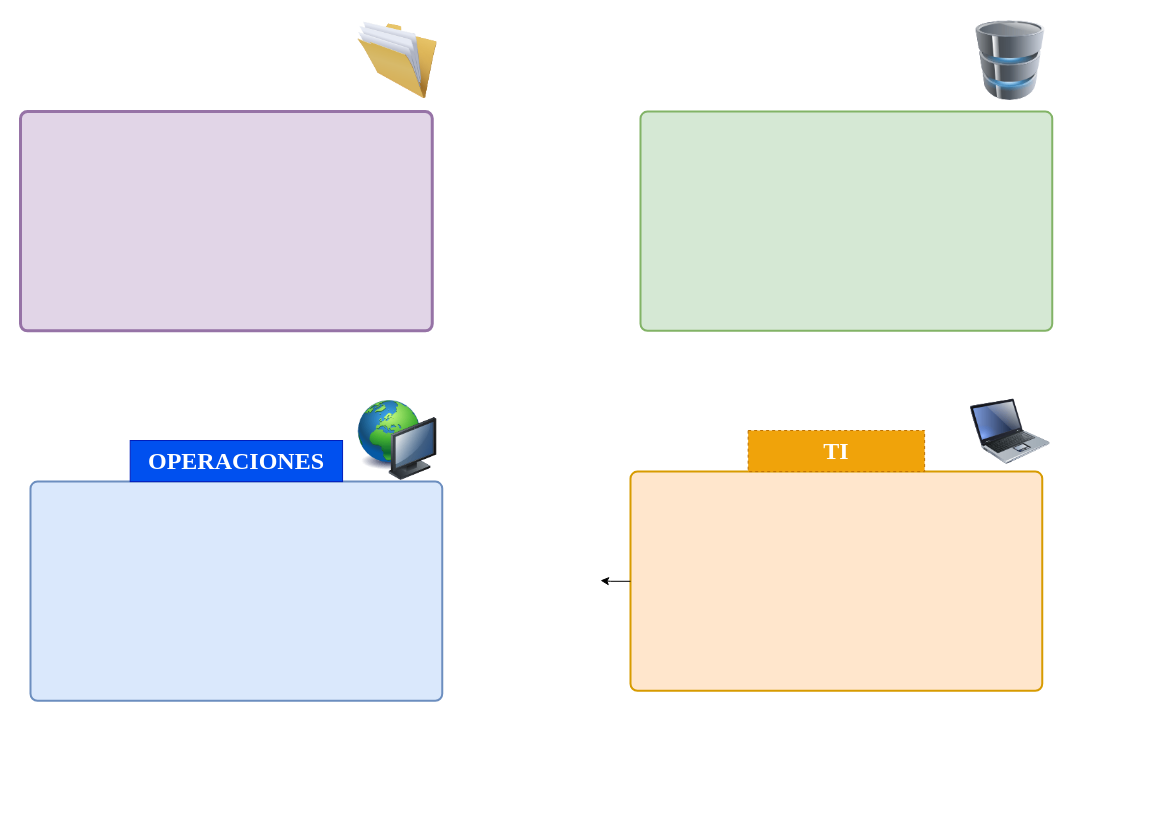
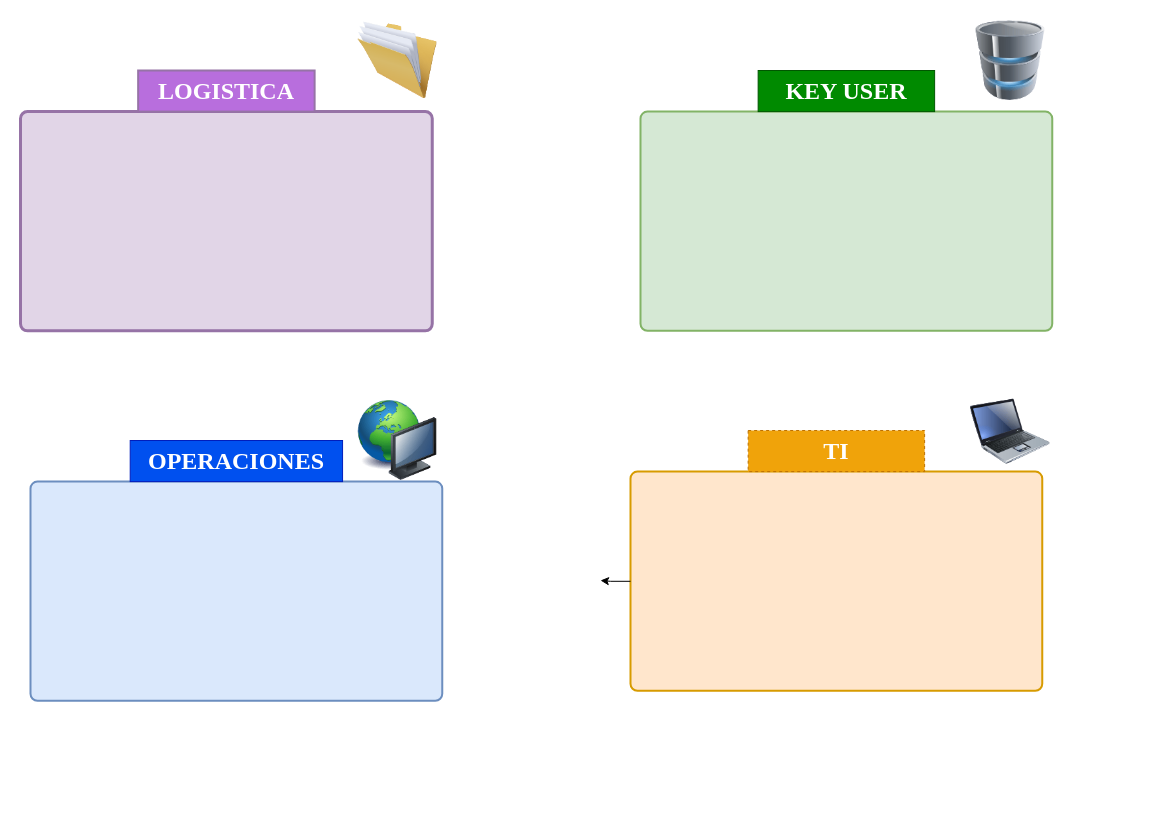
none -> (226, 91)
none -> (846, 91)
